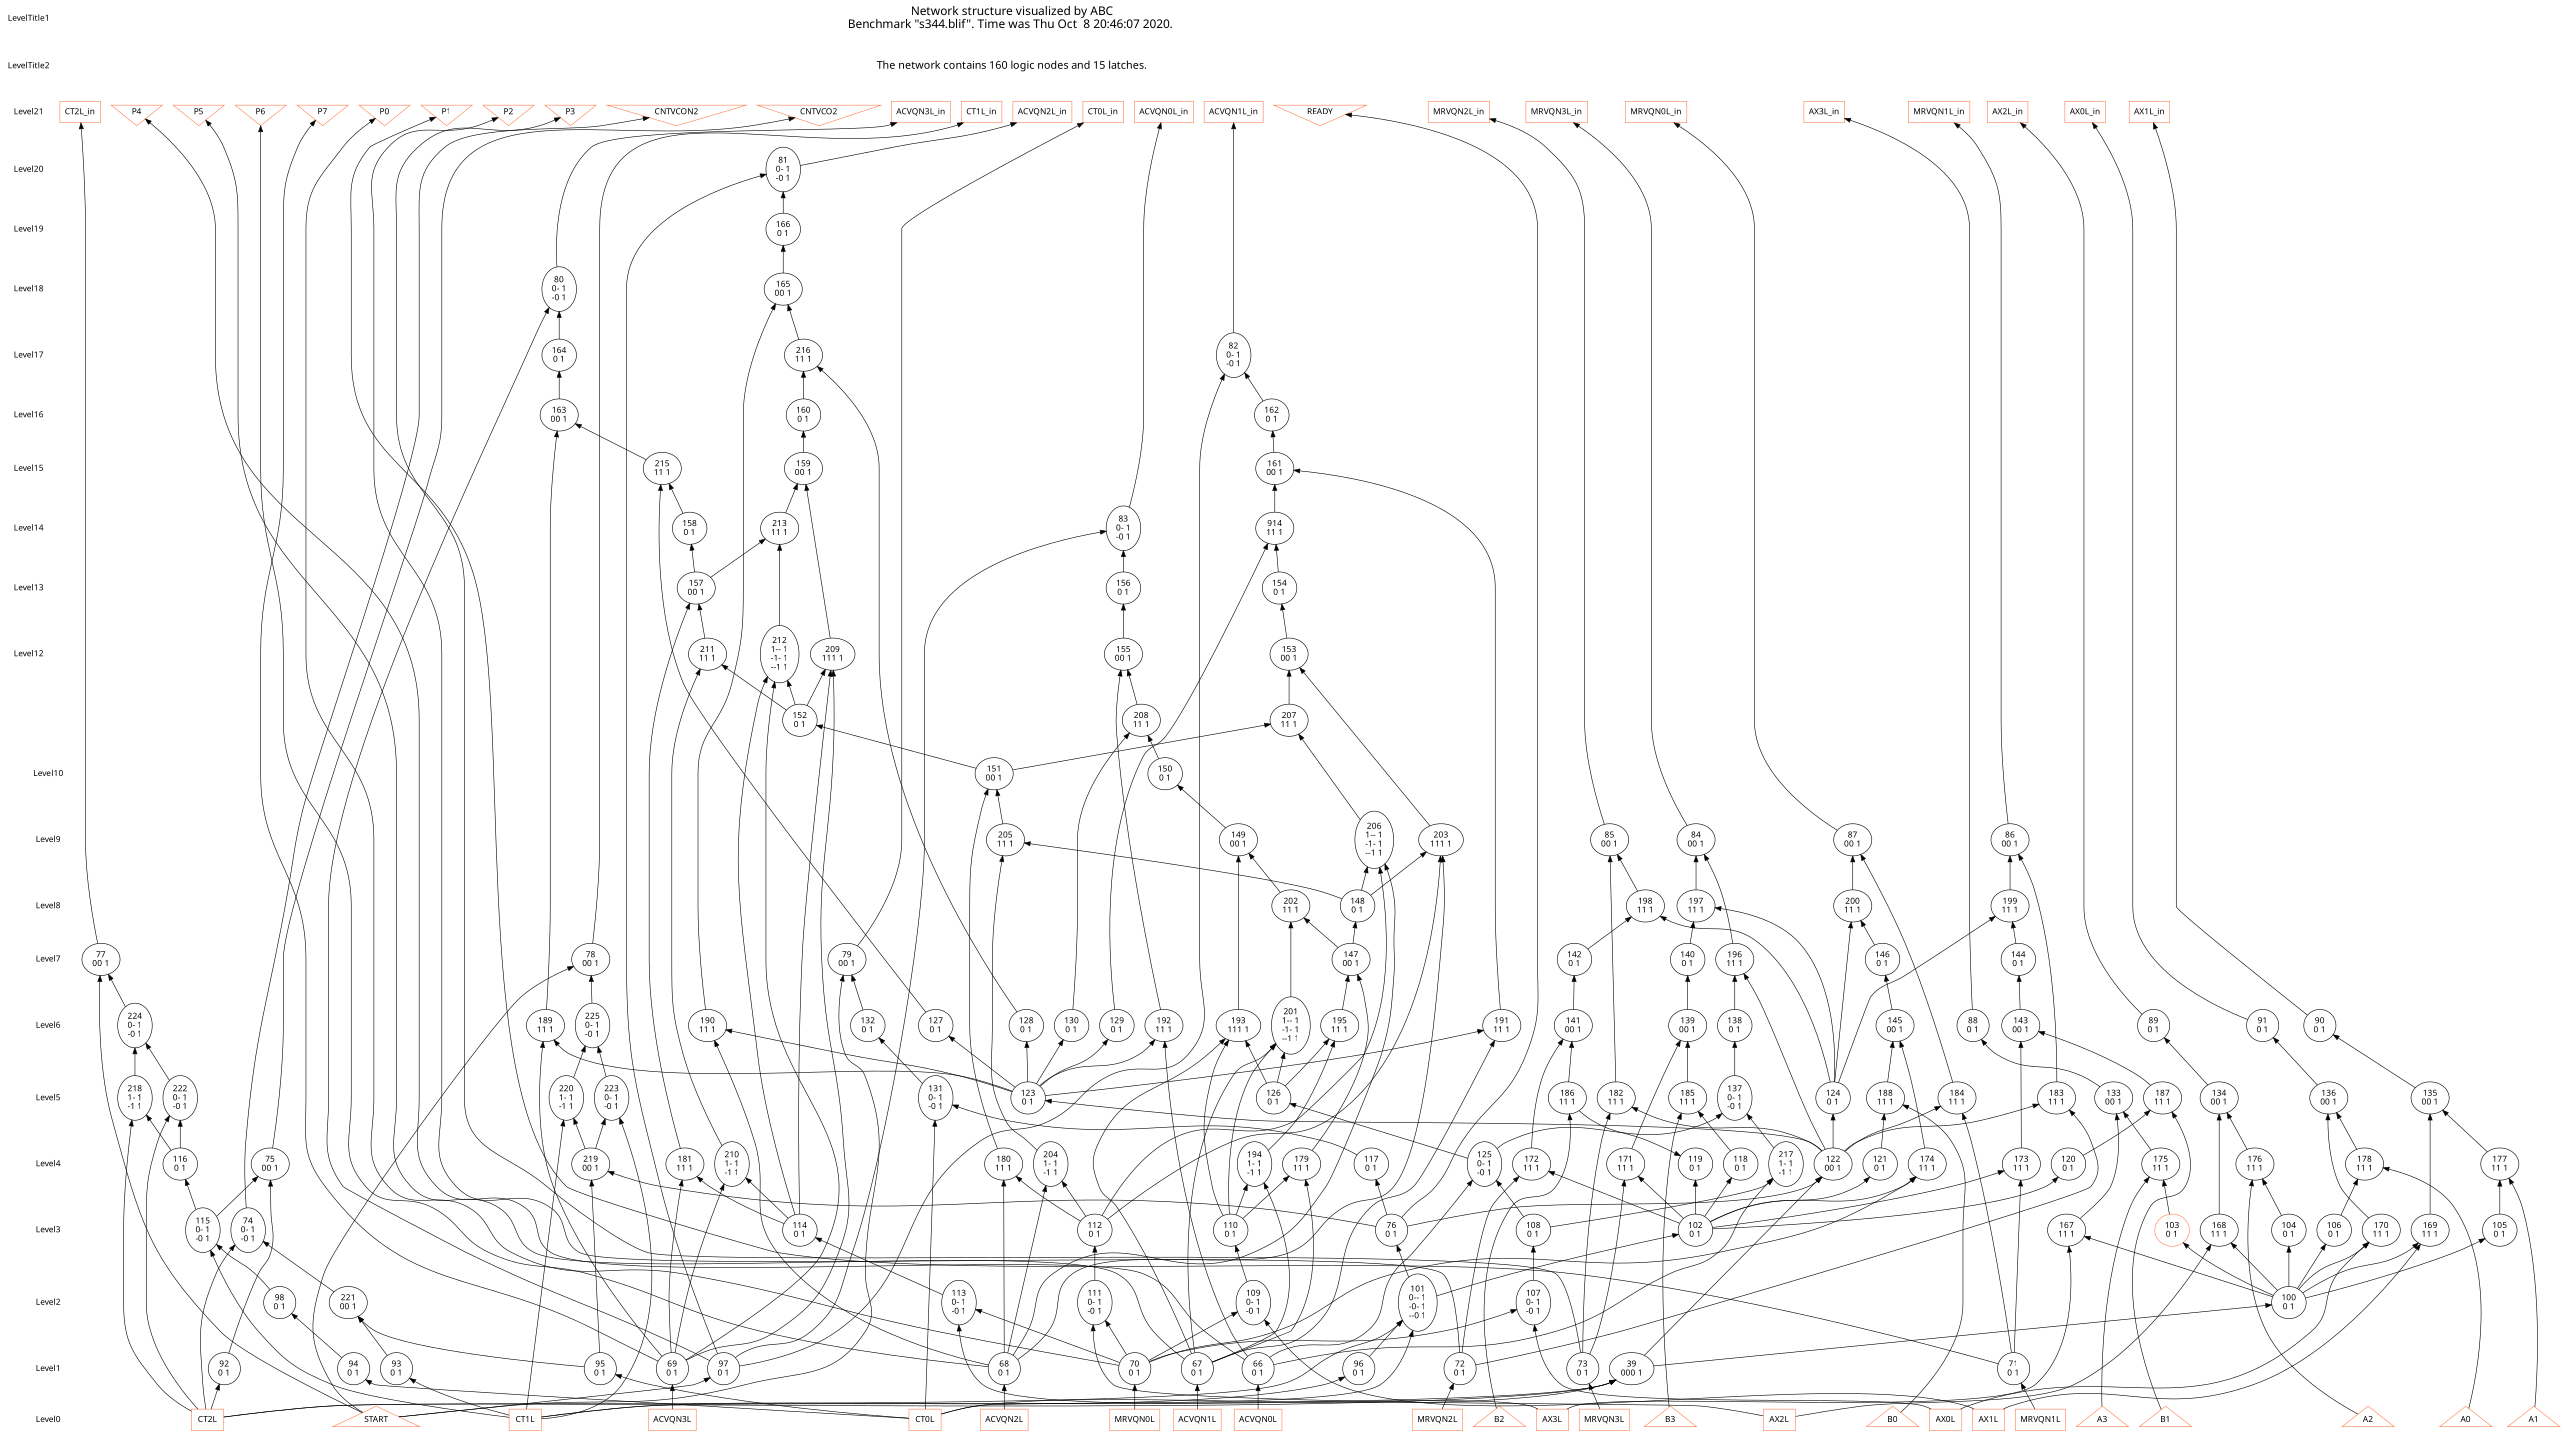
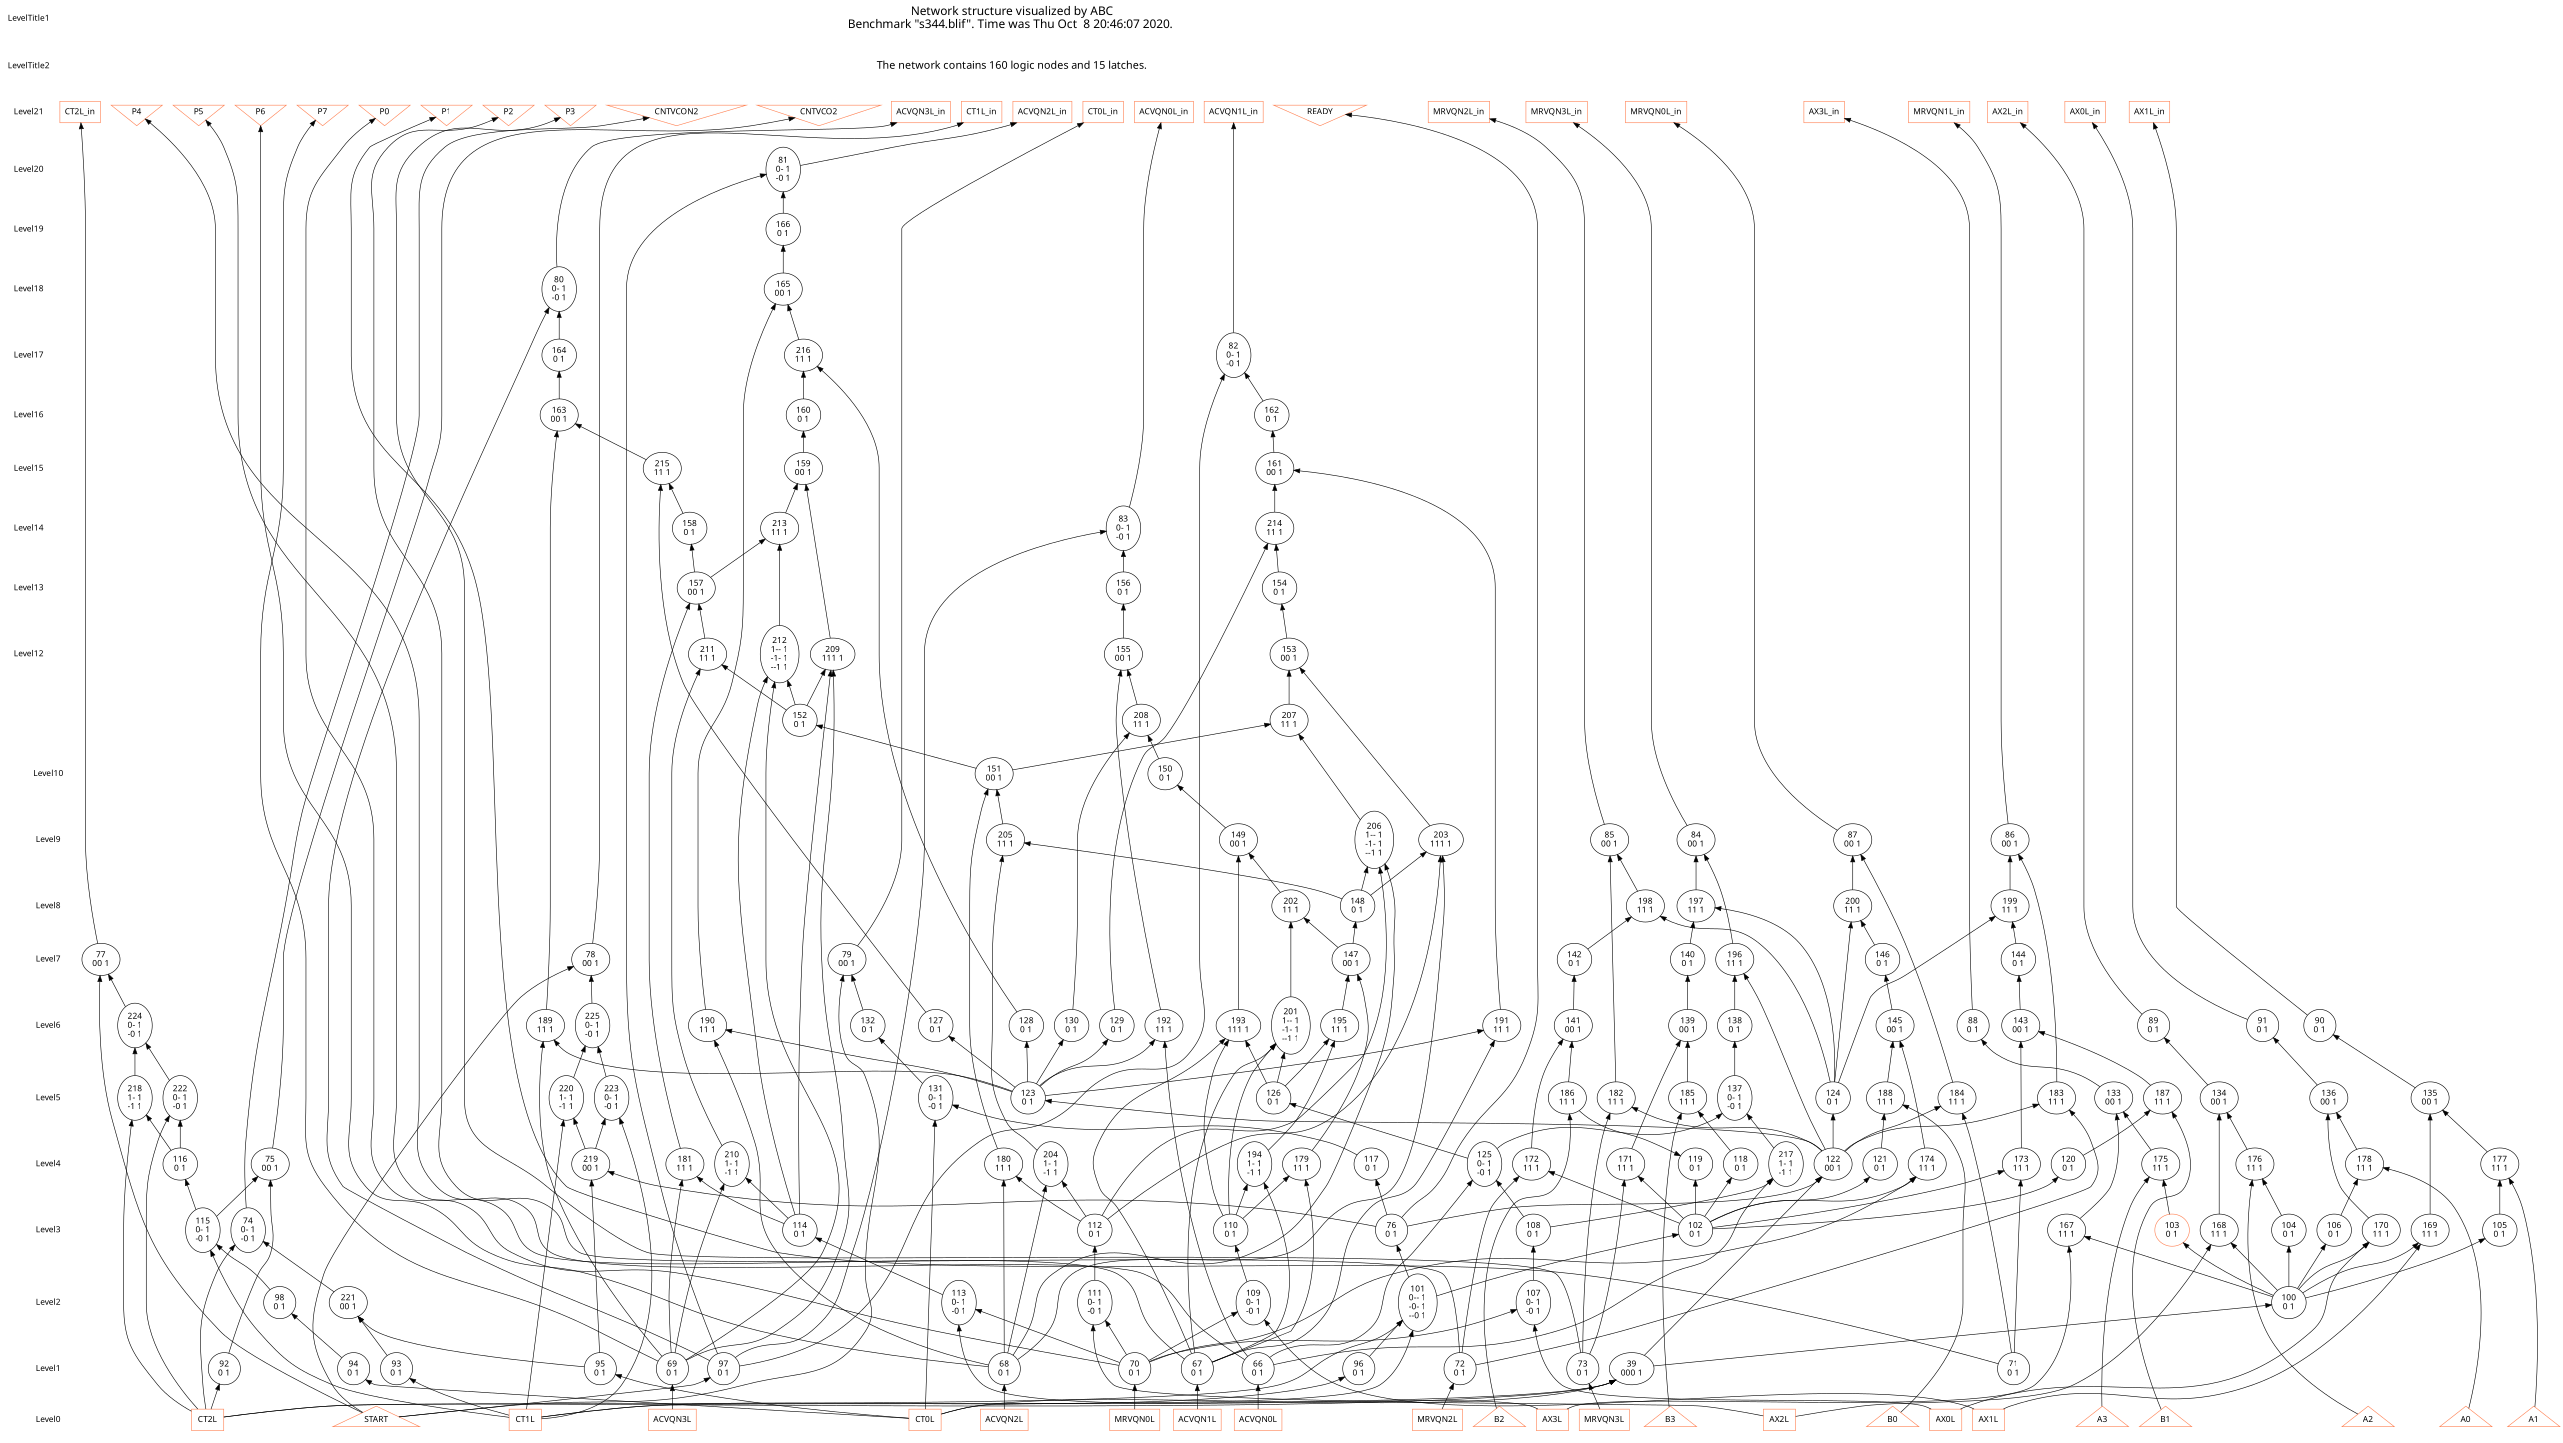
(1275, 528) -> (1275, 528)
(2040, 1420) -> none
